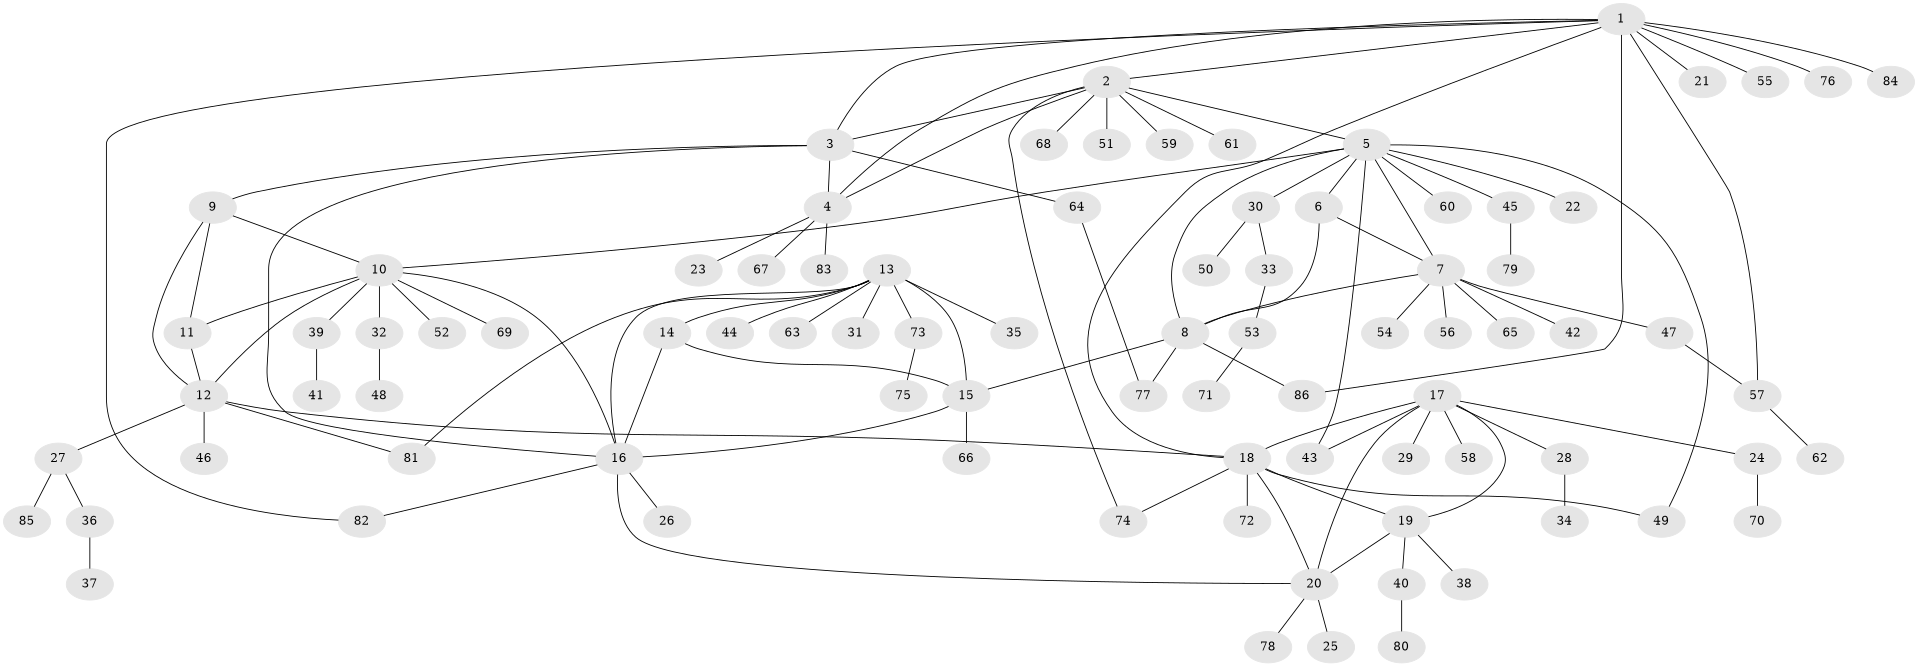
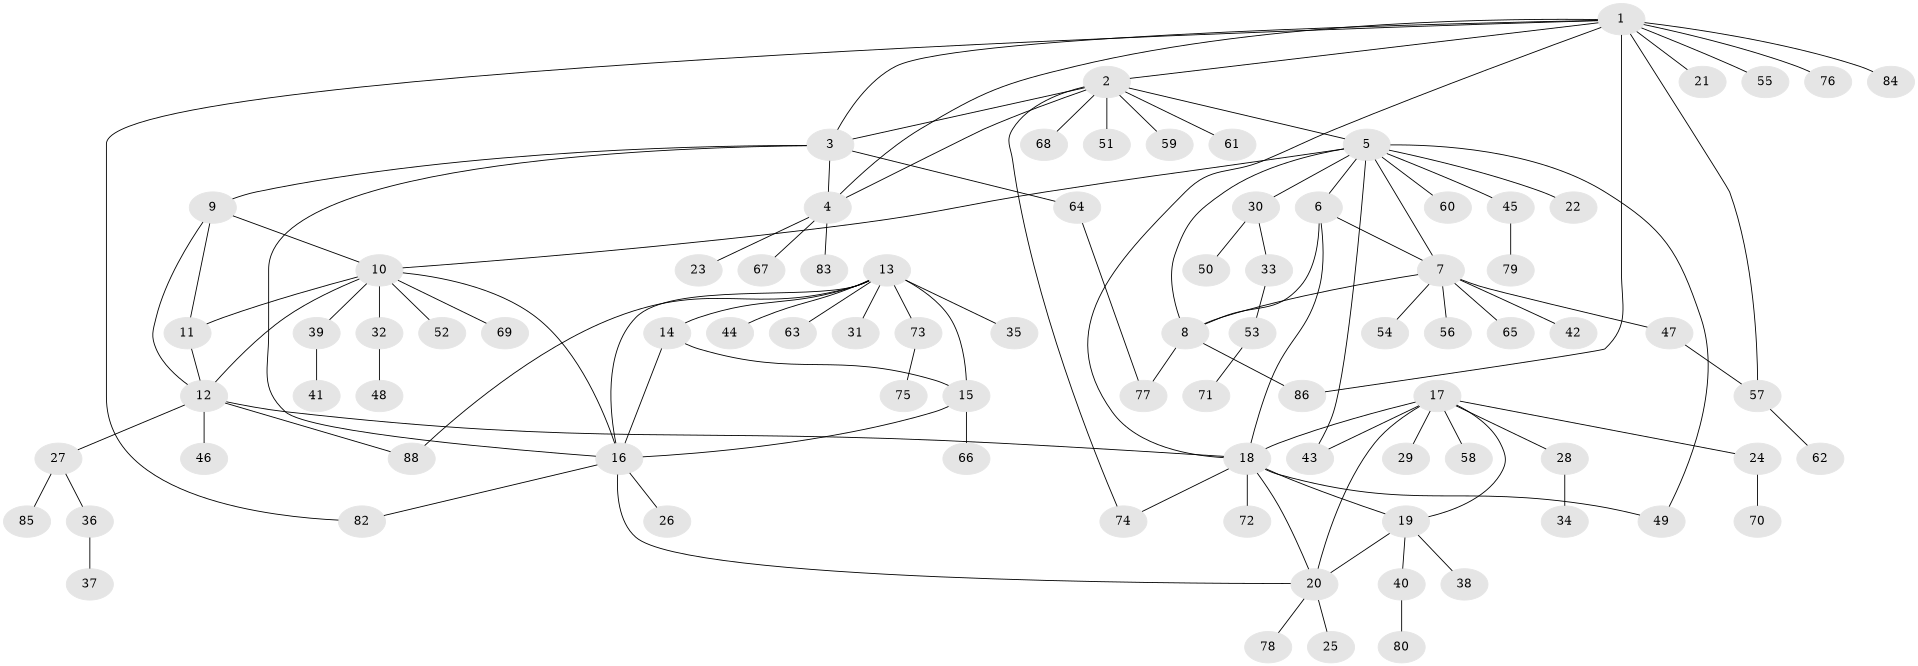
none -> (1297, 335)
(1076, 365) -> none
(412, 459) -> (412, 459)
